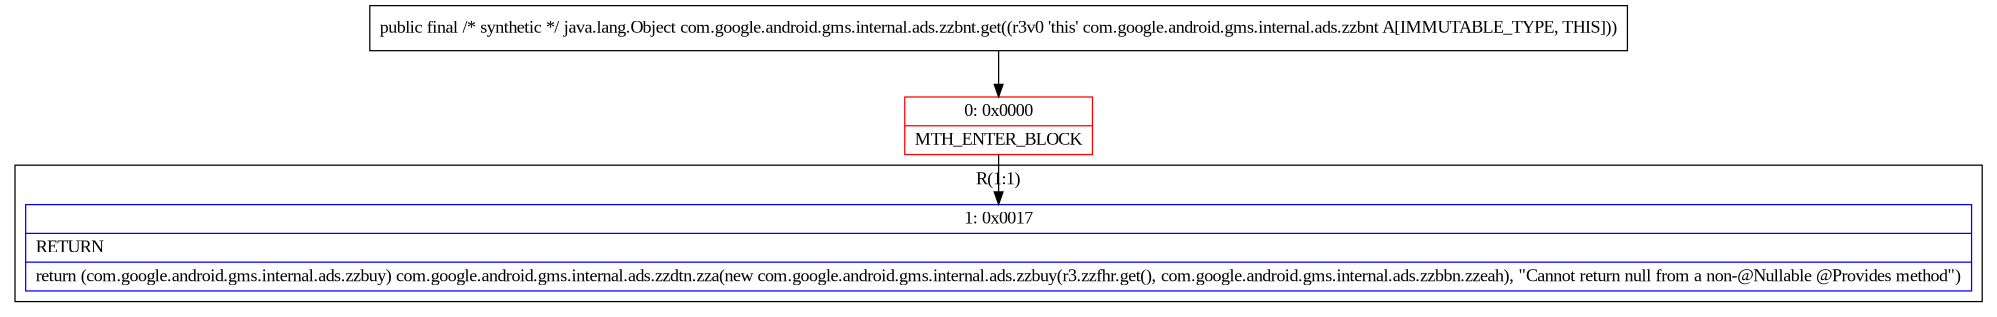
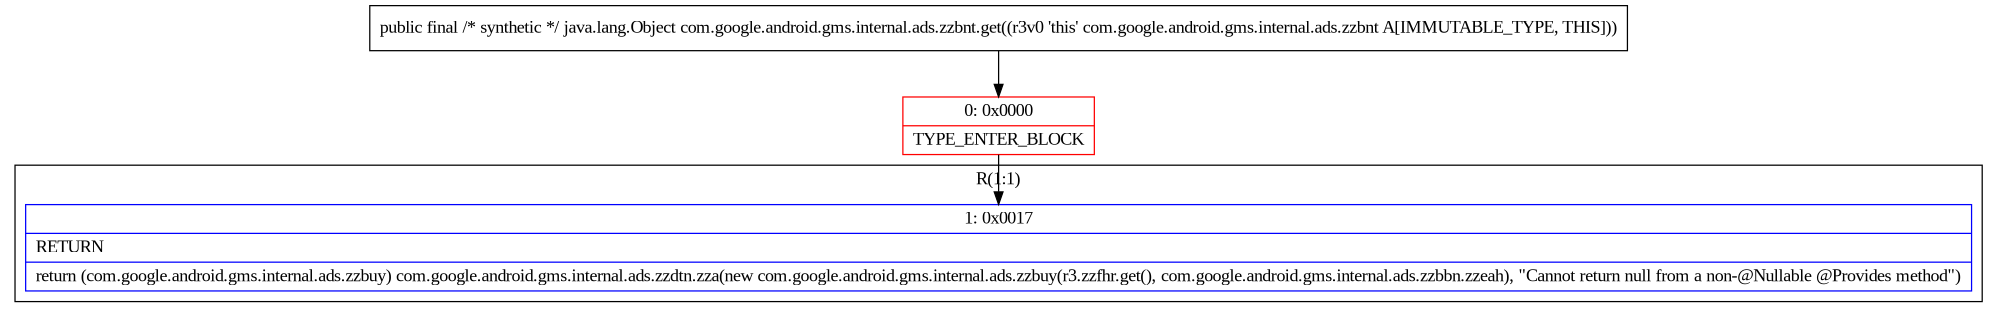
(999, 140) -> (999, 140)
